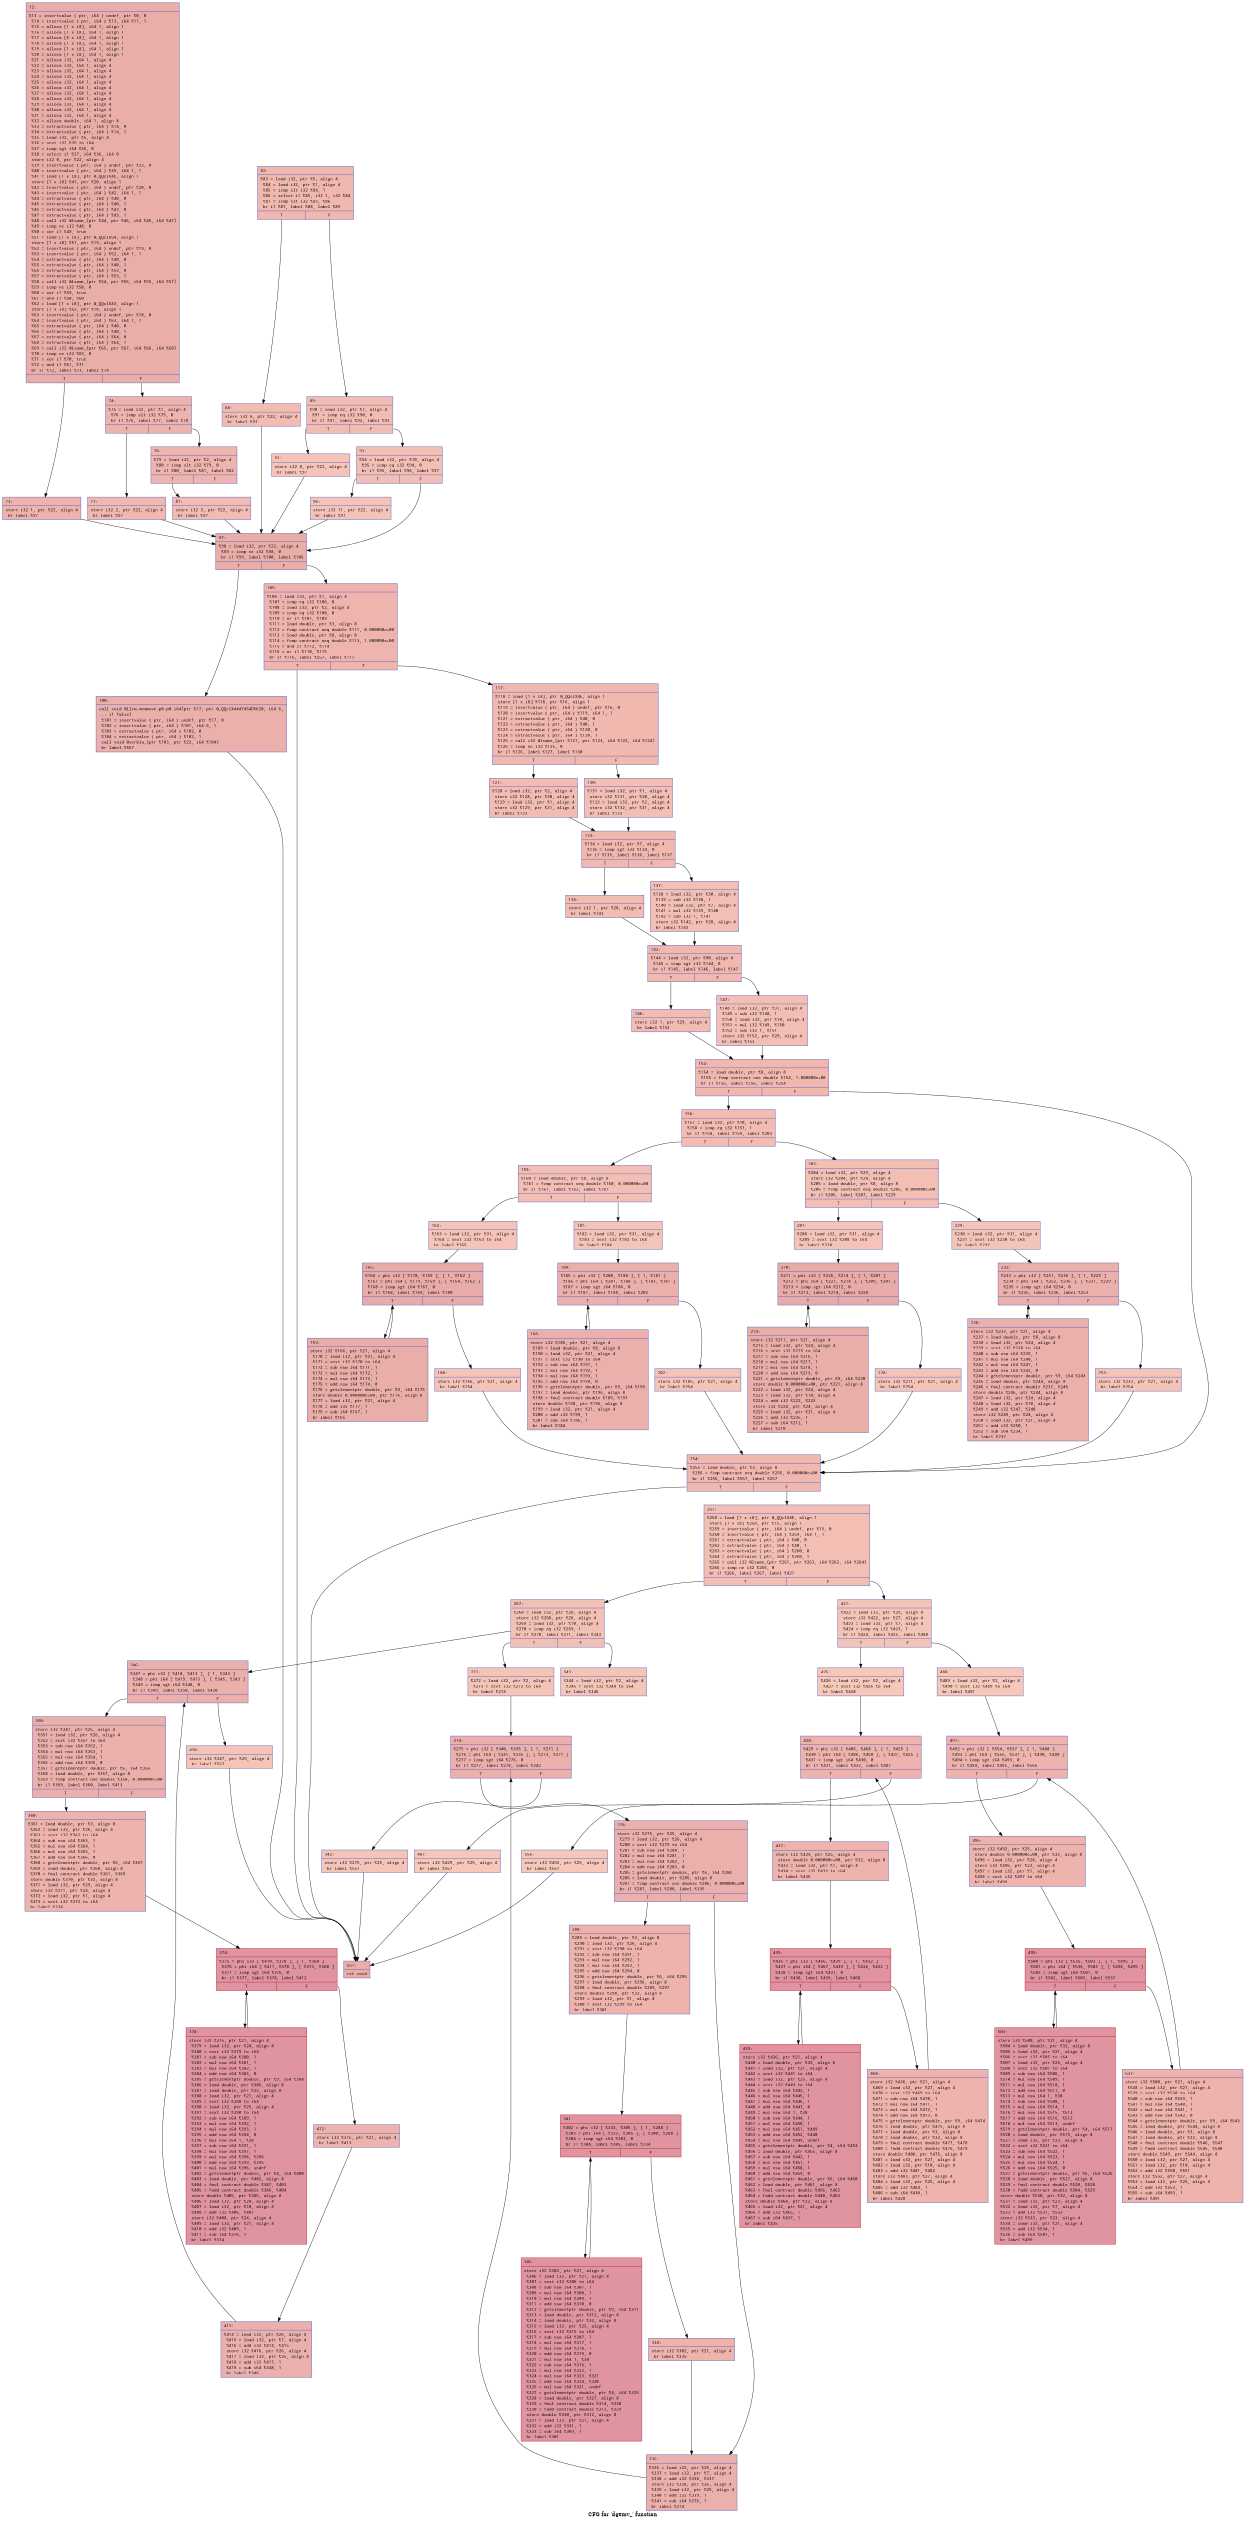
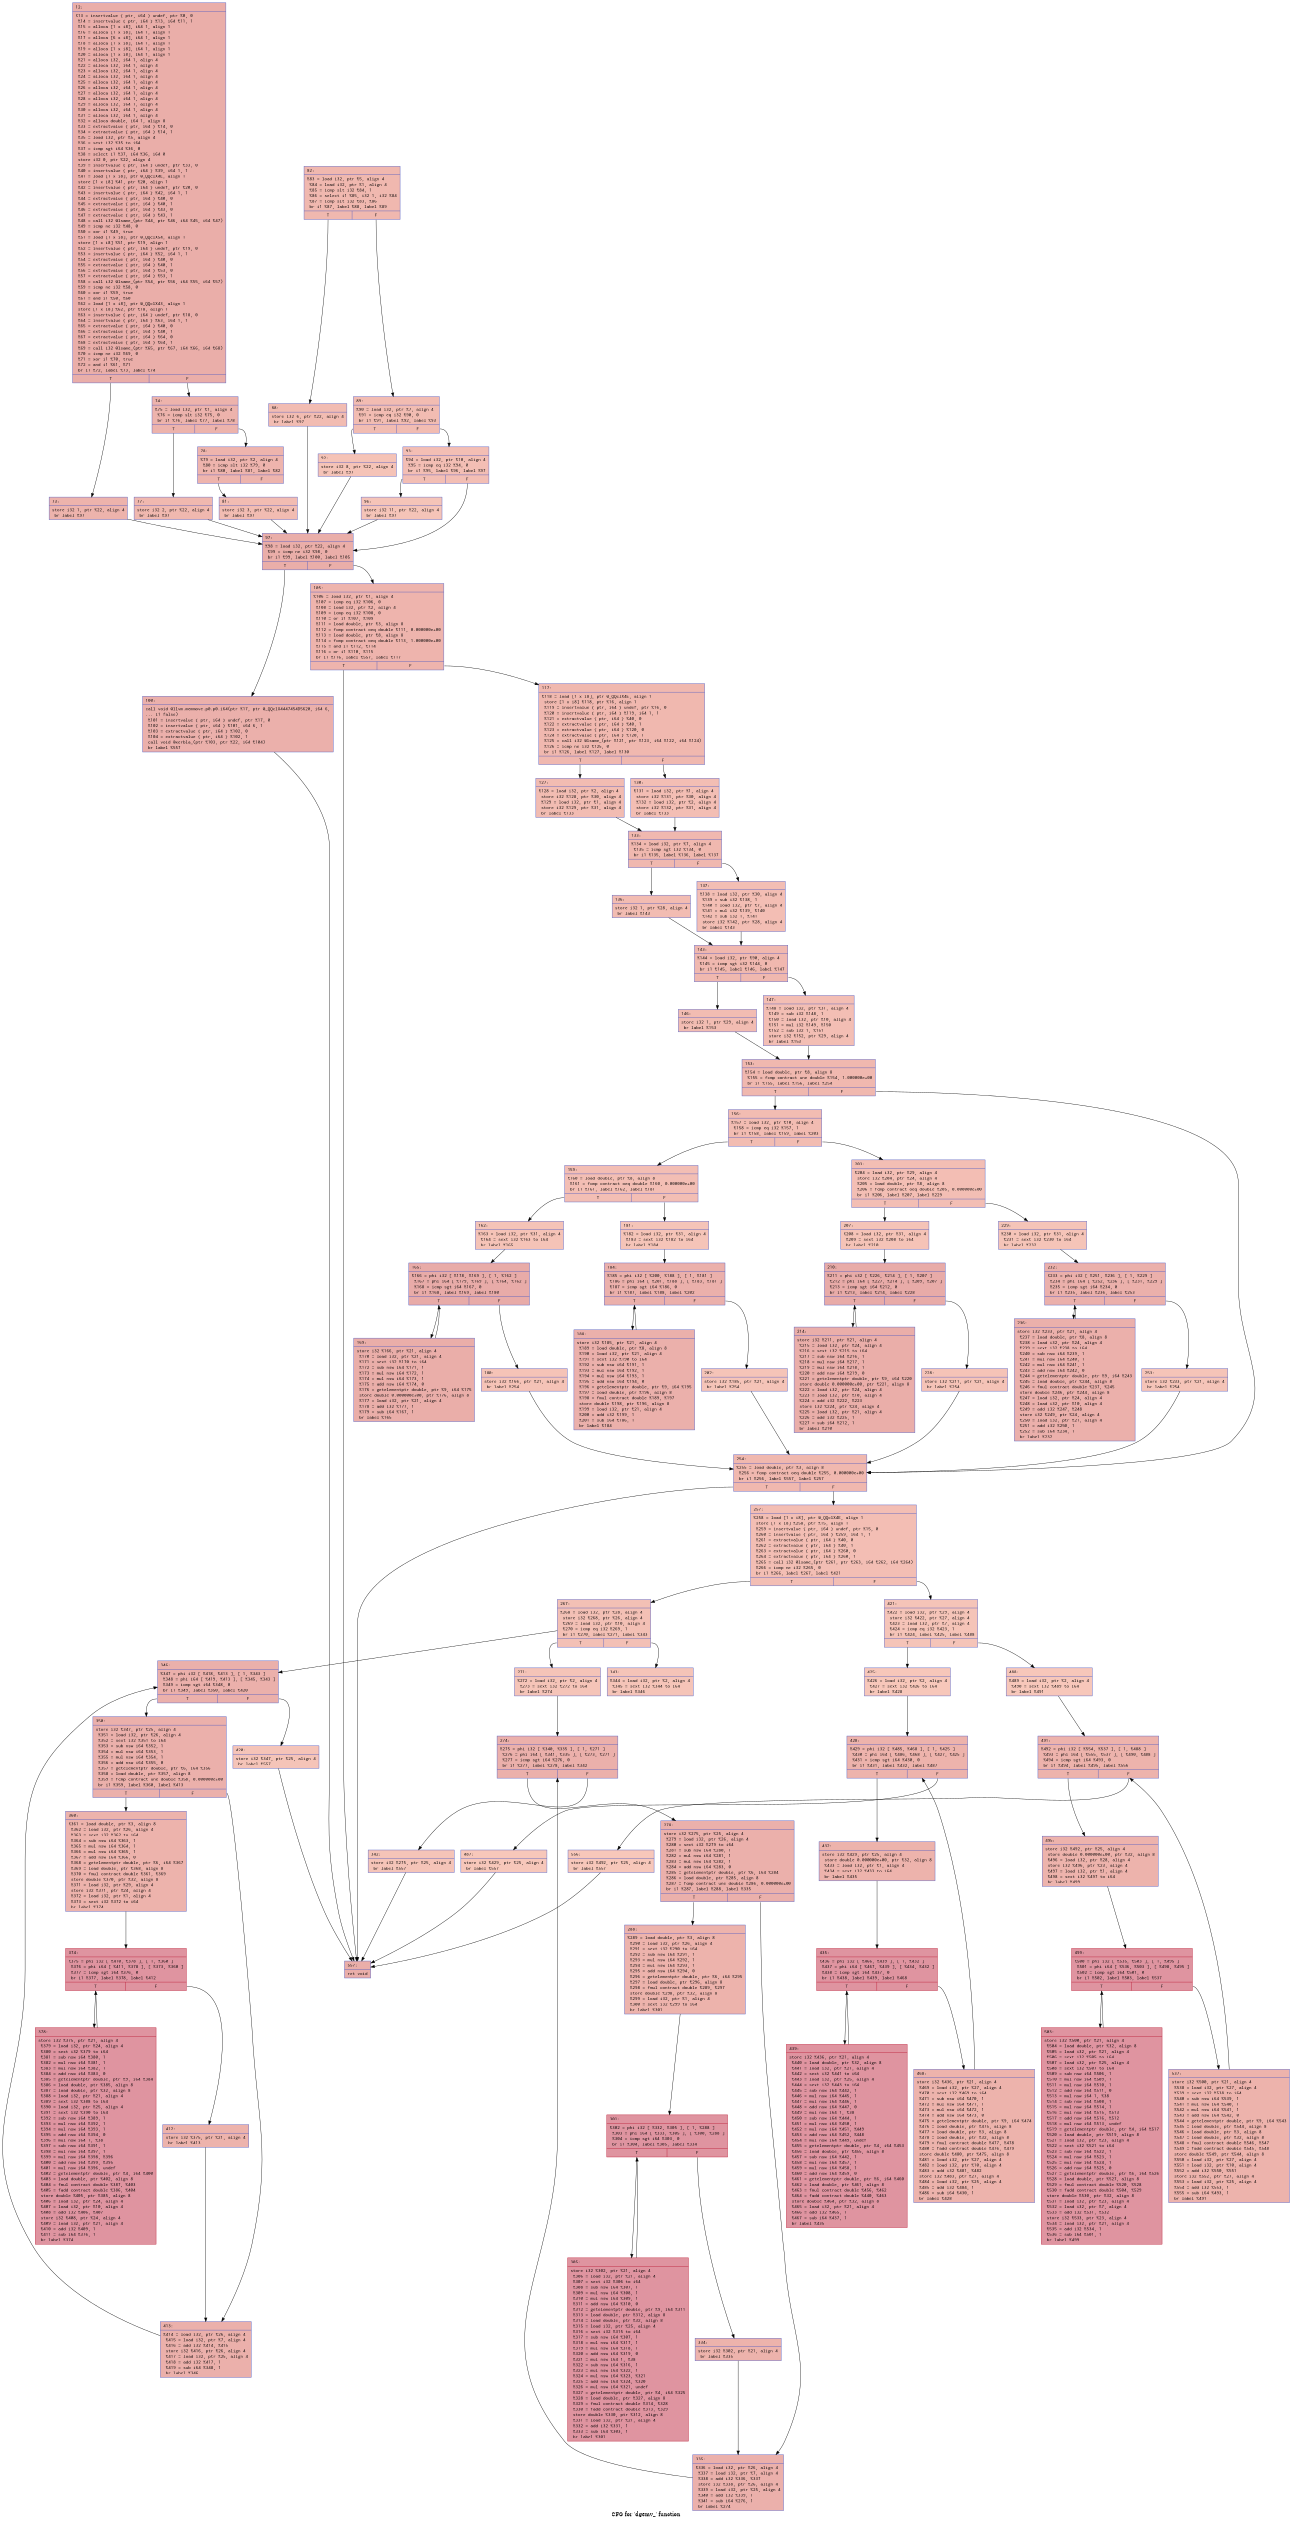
none -> (254, 2058)
